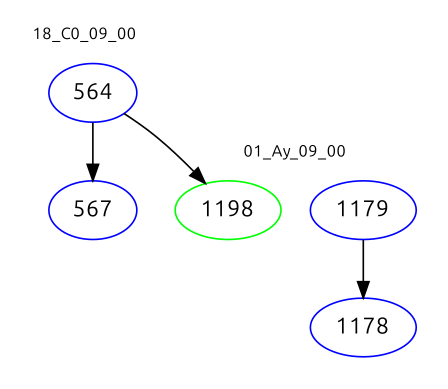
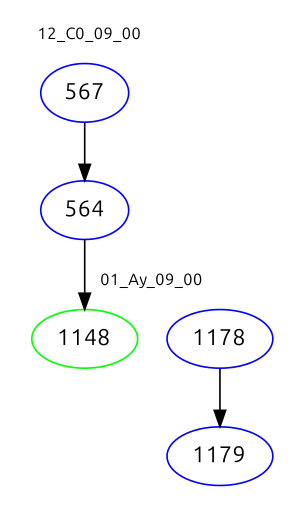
(85, 35) -> (90, 35)
(93, 144) -> (85, 144)
(228, 210) -> (85, 339)
(363, 261) -> (220, 390)
